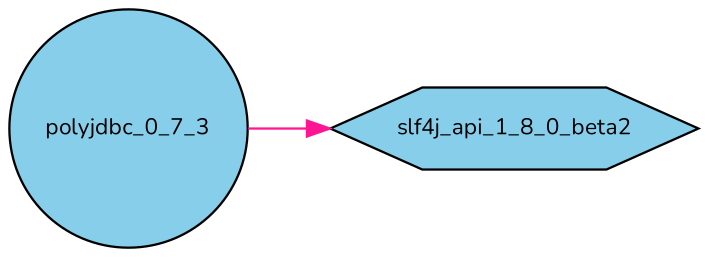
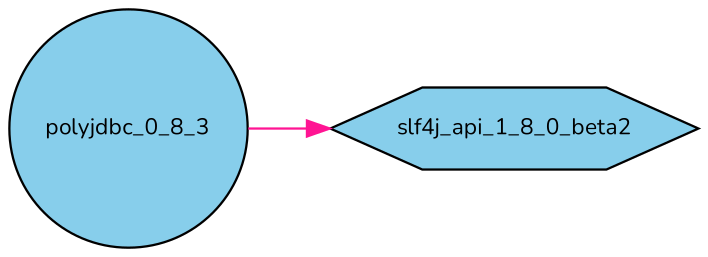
(129, 129) -> (129, 129)
